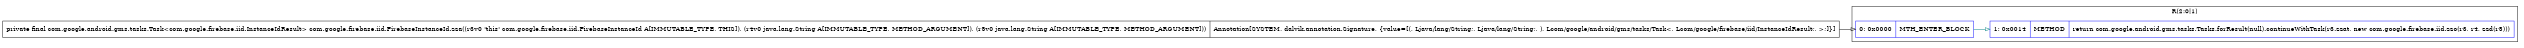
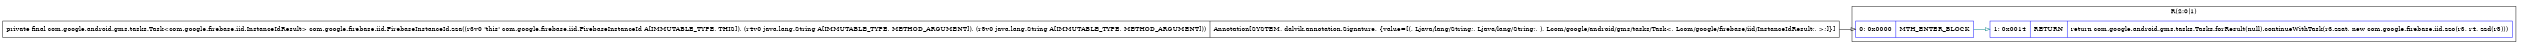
(2050, 29) -> (2049, 29)
